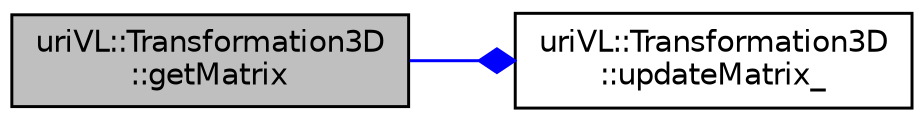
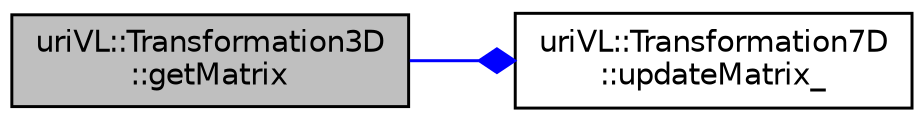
(714, 61) -> (714, 61)
